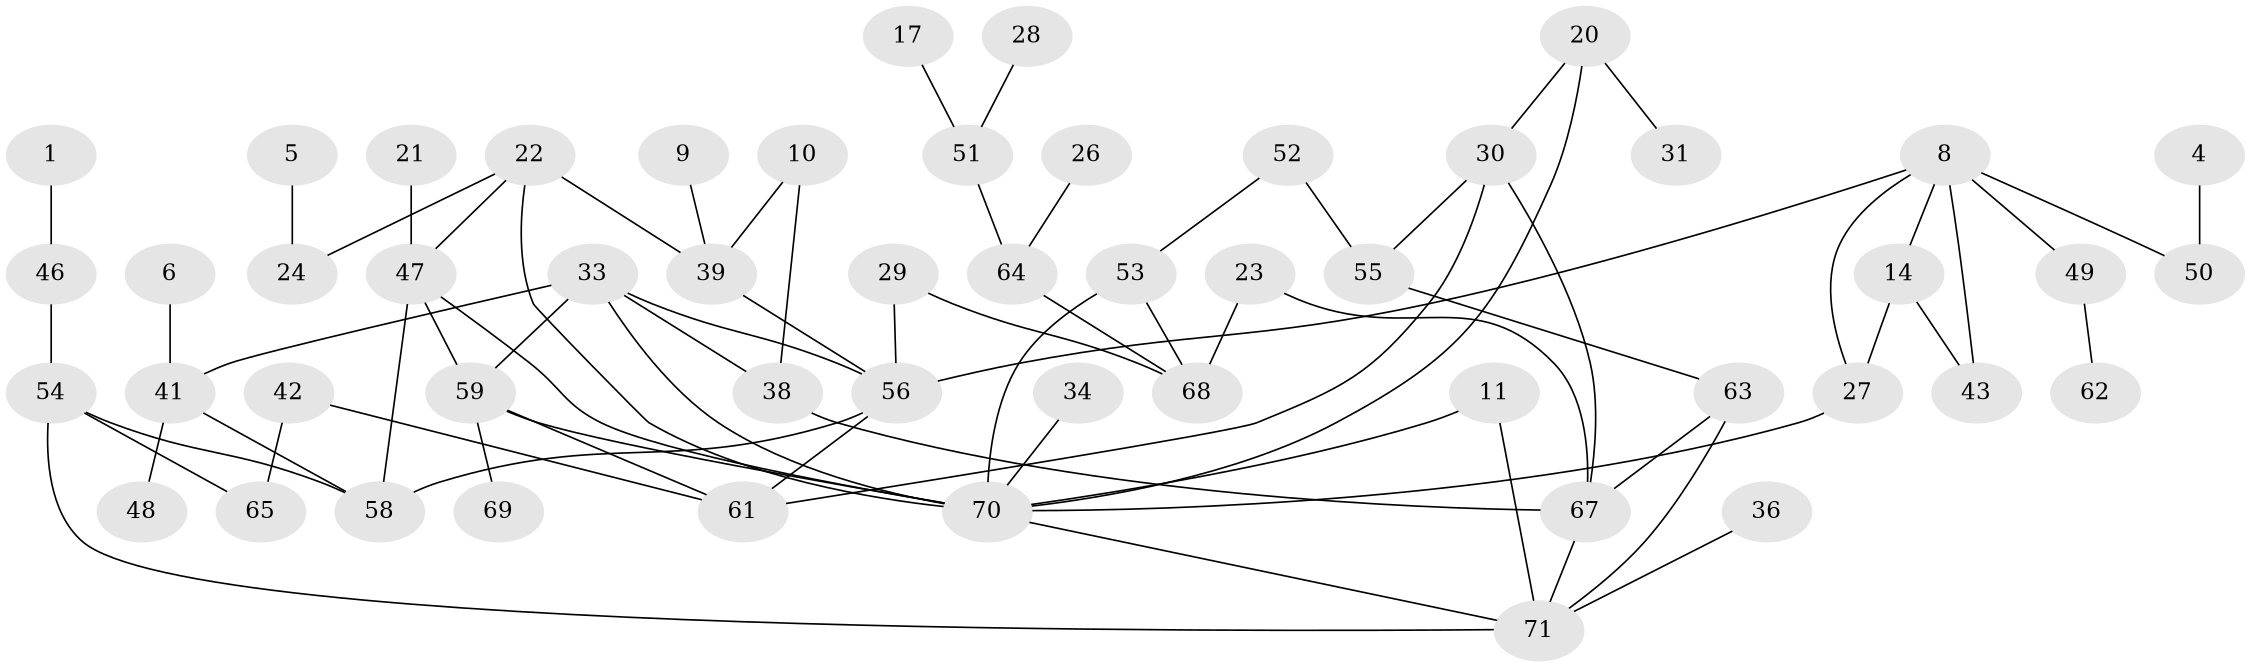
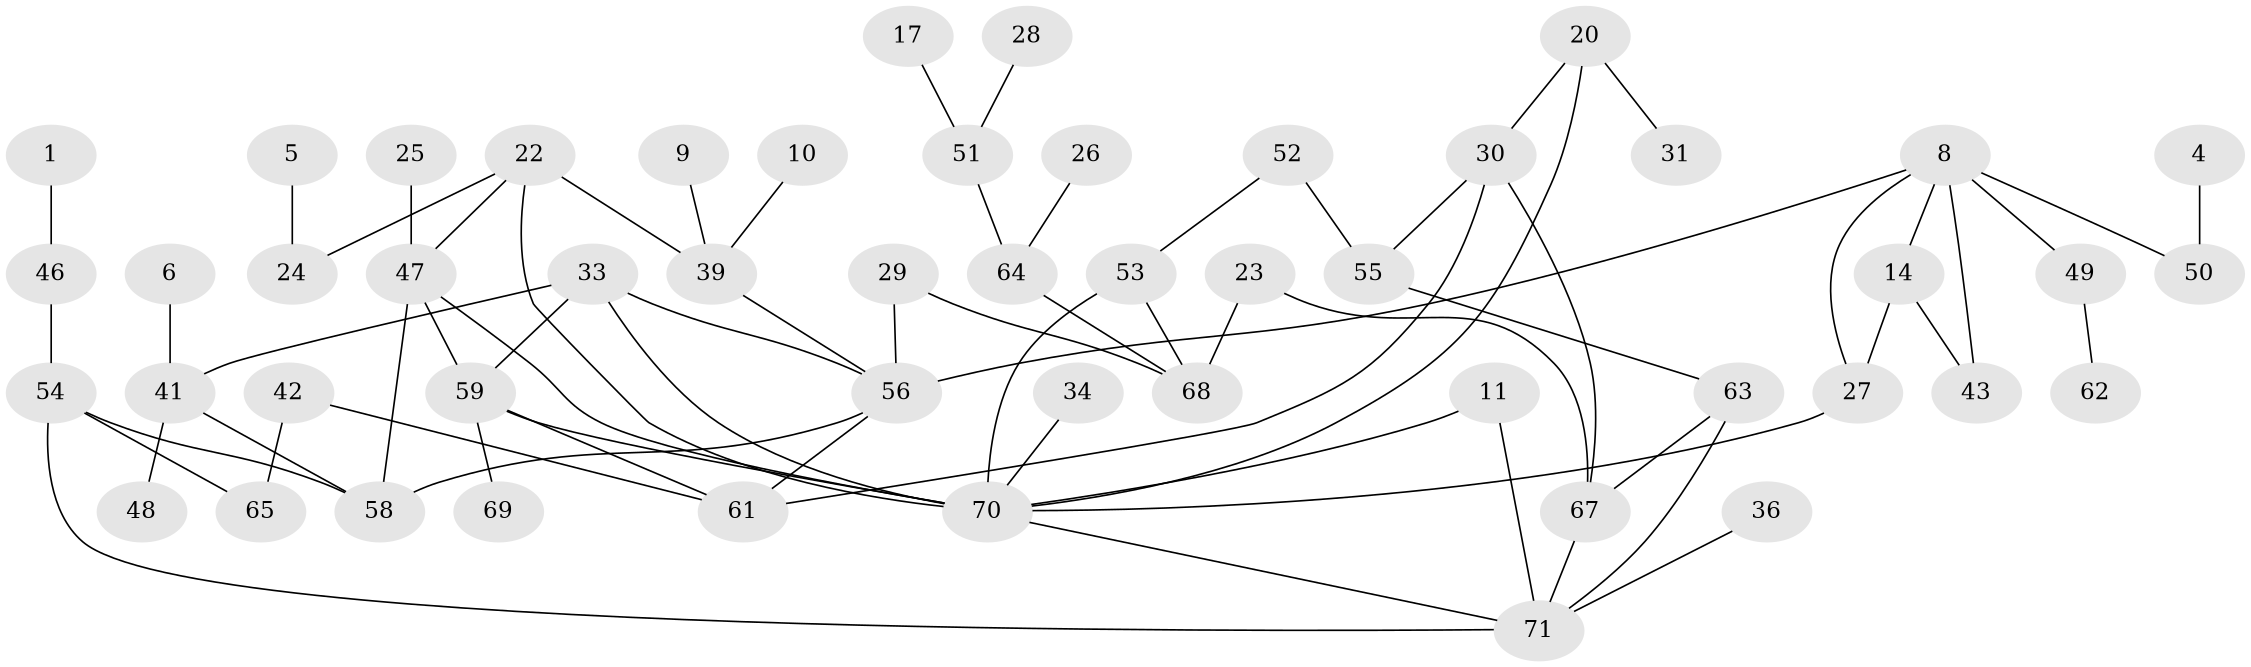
(411, 155) -> (411, 155)
(778, 393) -> none
